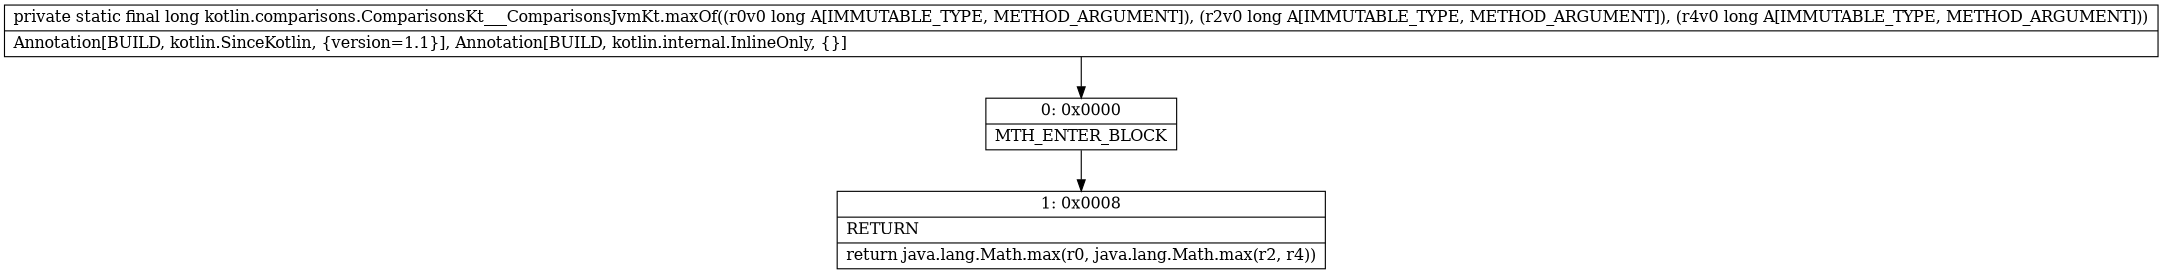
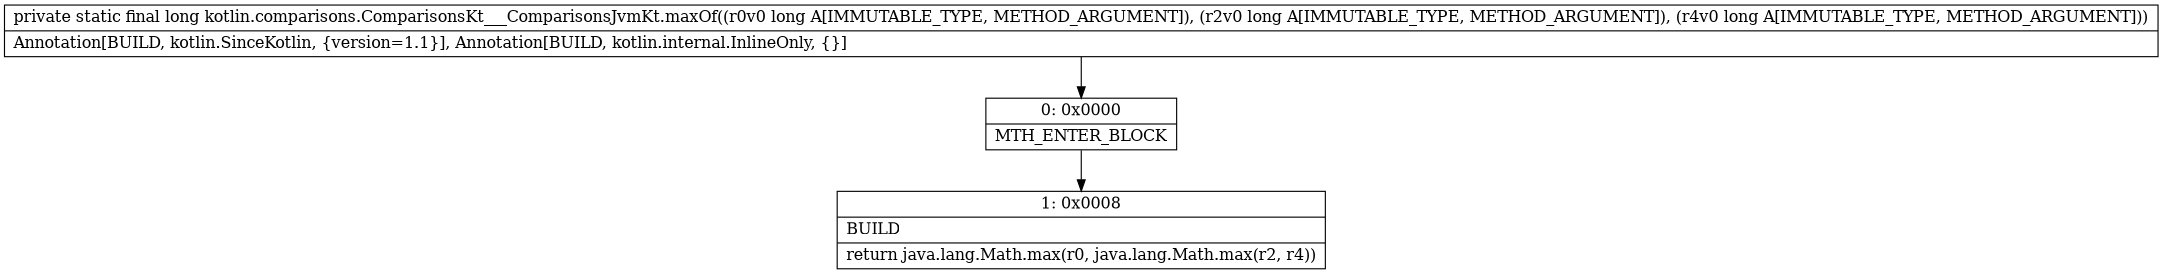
(883, 229) -> (874, 229)
